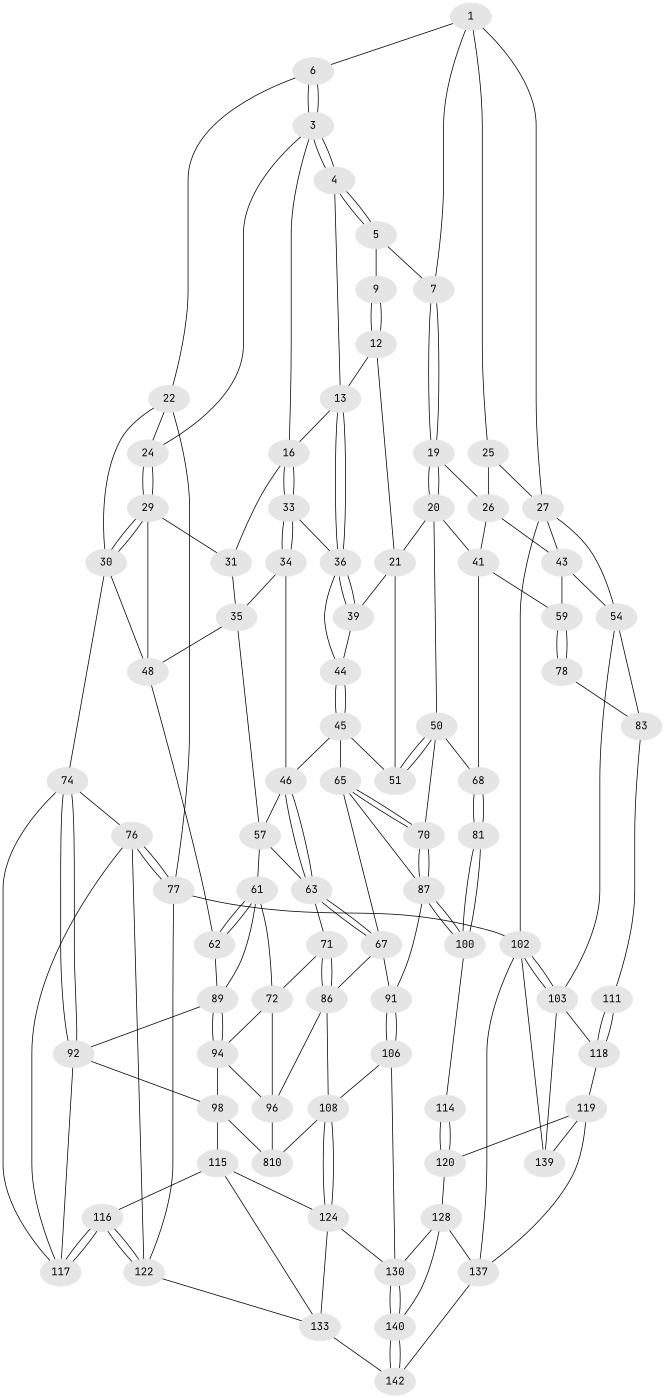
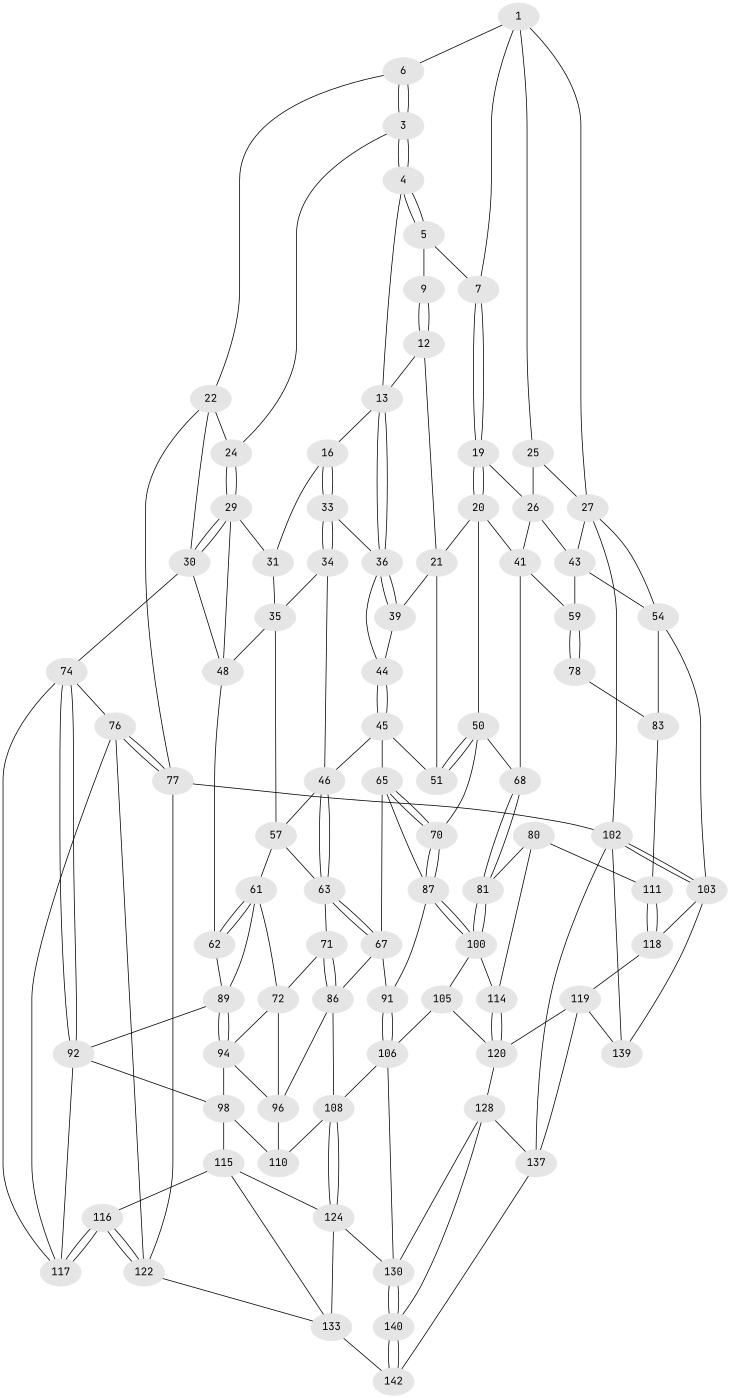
(291, 289) -> none
none -> (534, 836)
none -> (442, 999)
(272, 1163) -> (278, 1163)
